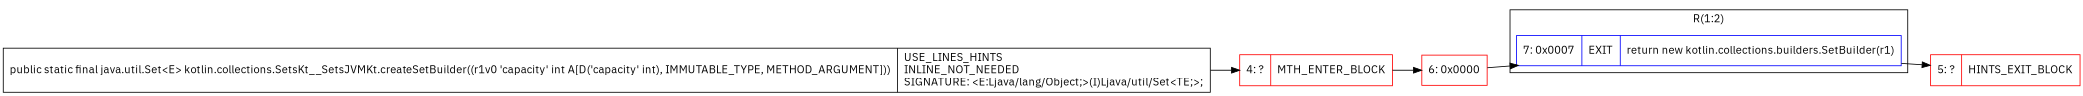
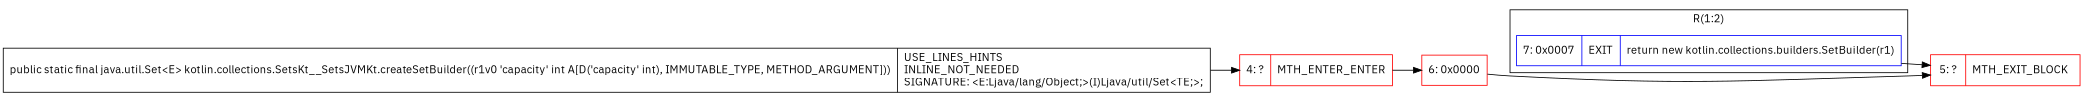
(1499, 67) -> (1705, 81)
(1332, 70) -> (1332, 70)
(2021, 70) -> (2020, 70)
